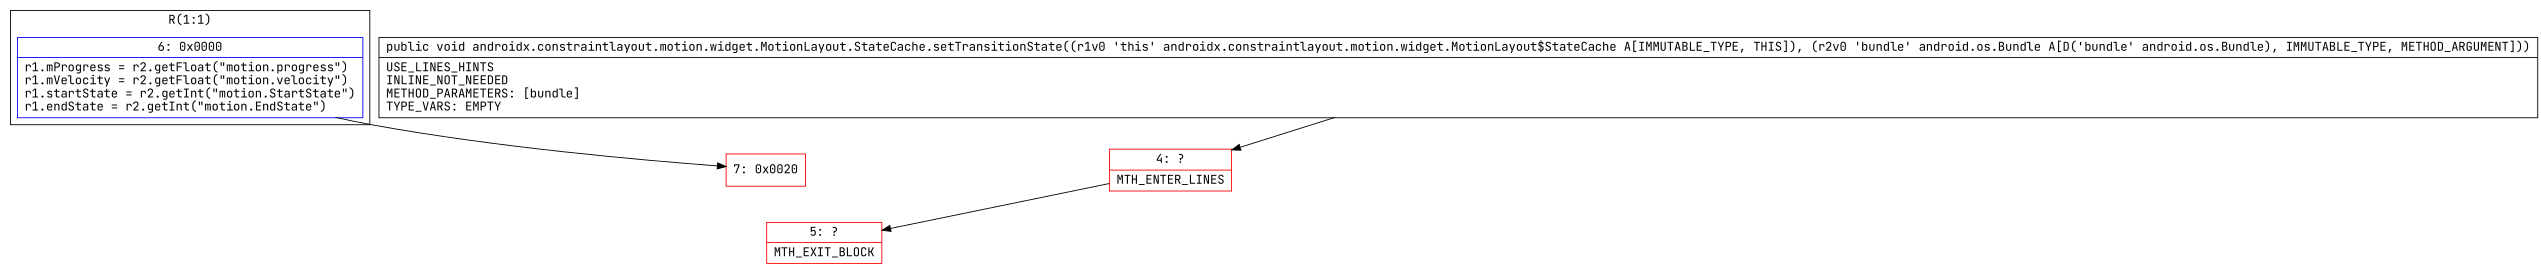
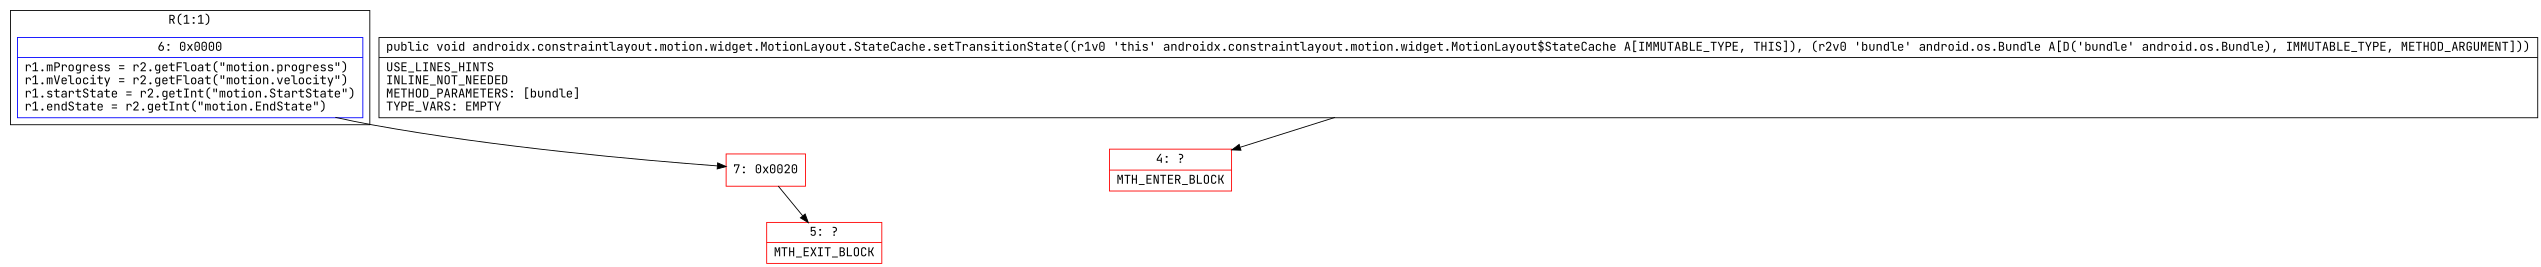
(1171, 180) -> (1171, 180)
(1000, 206) -> (790, 201)
